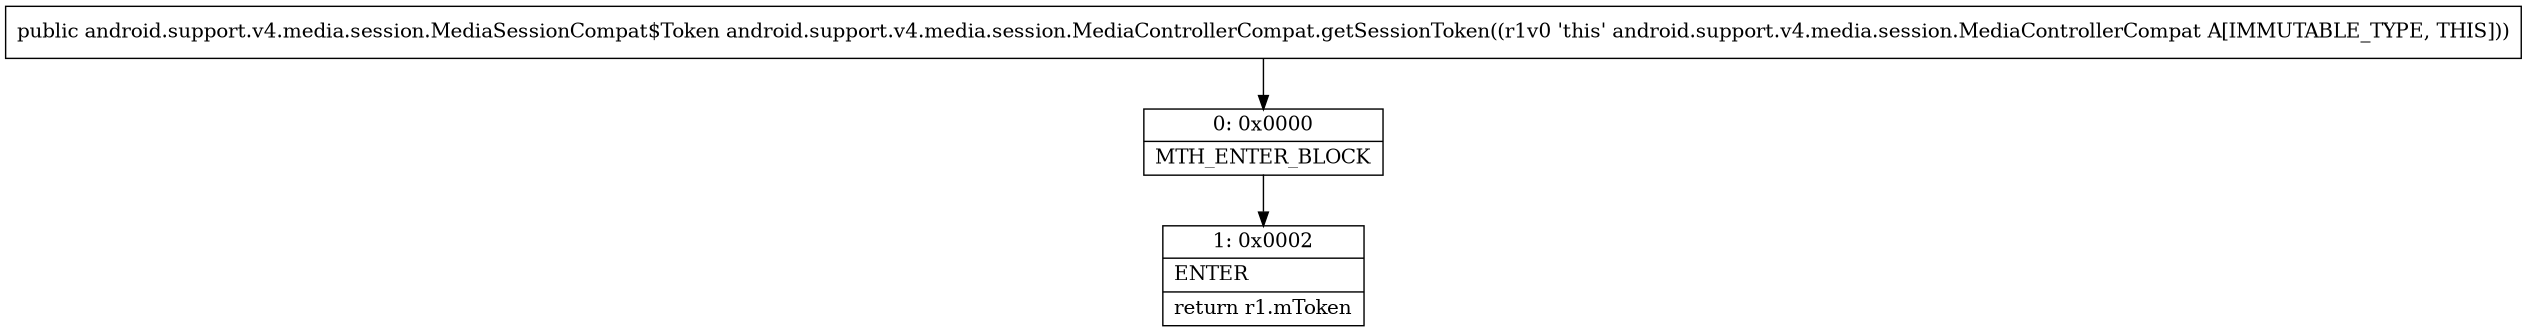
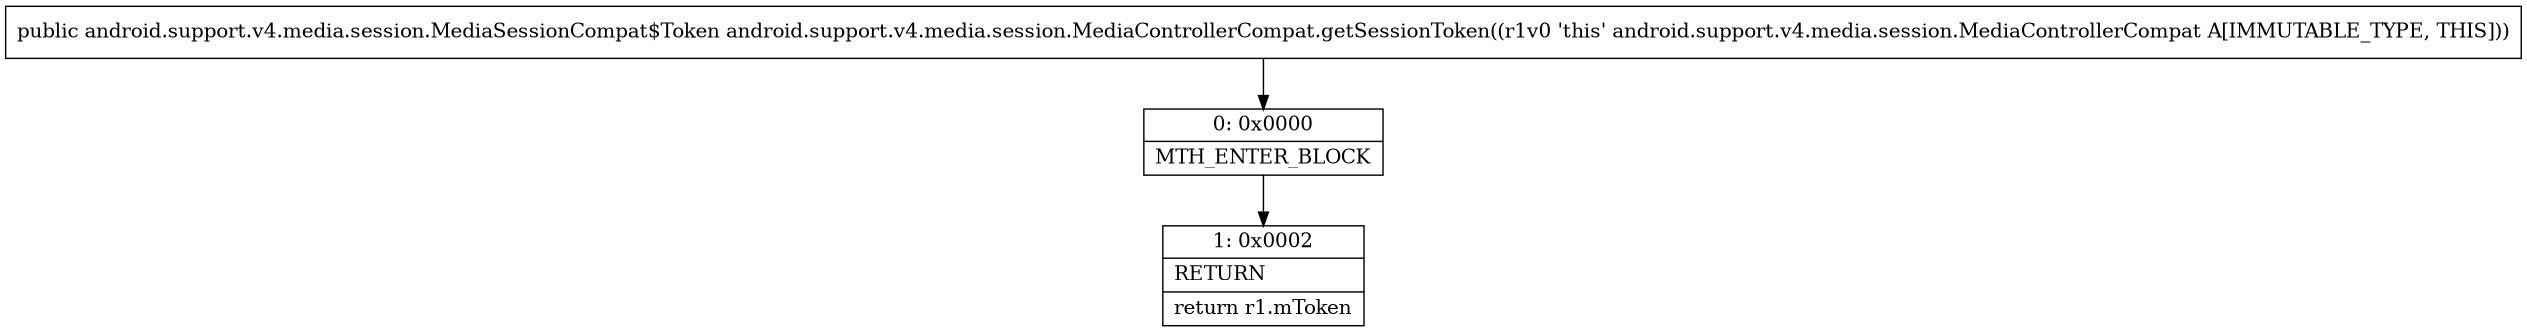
(1211, 274) -> (1220, 274)
